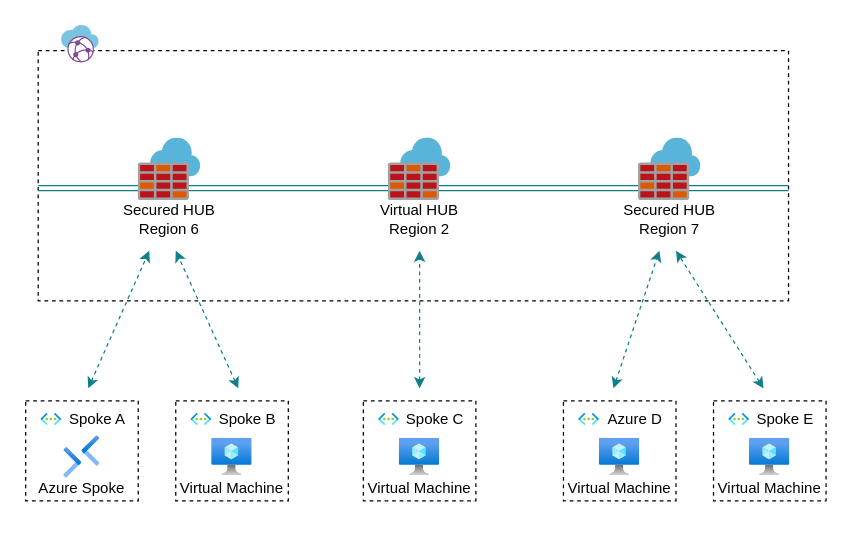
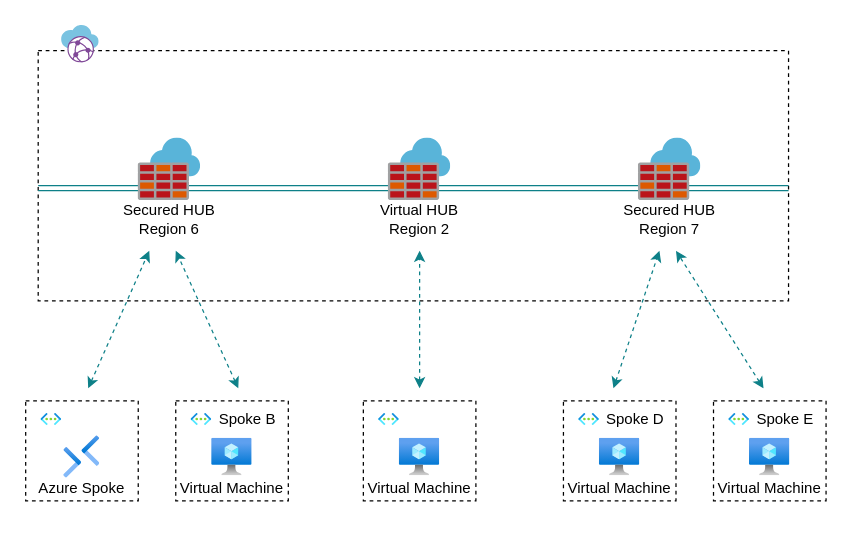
(97, 419) -> none
(435, 419) -> none
(635, 419) -> (635, 419)
